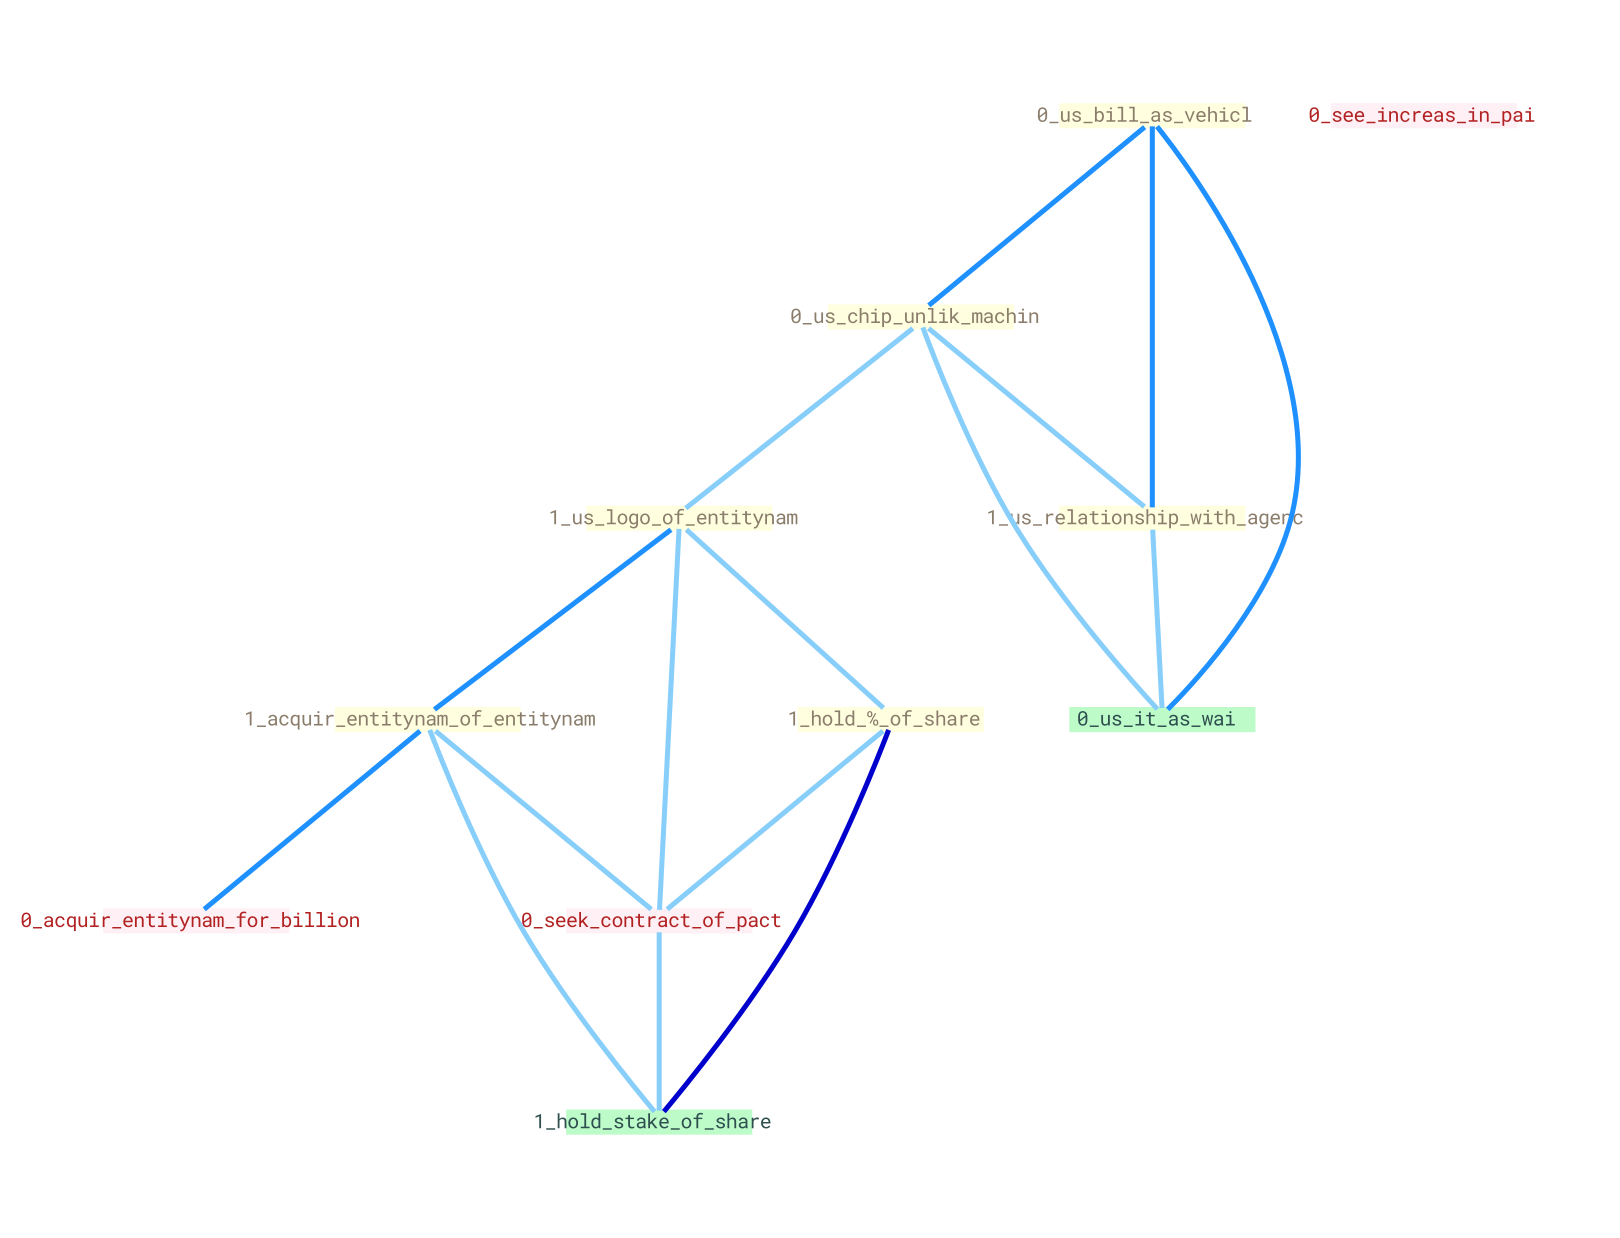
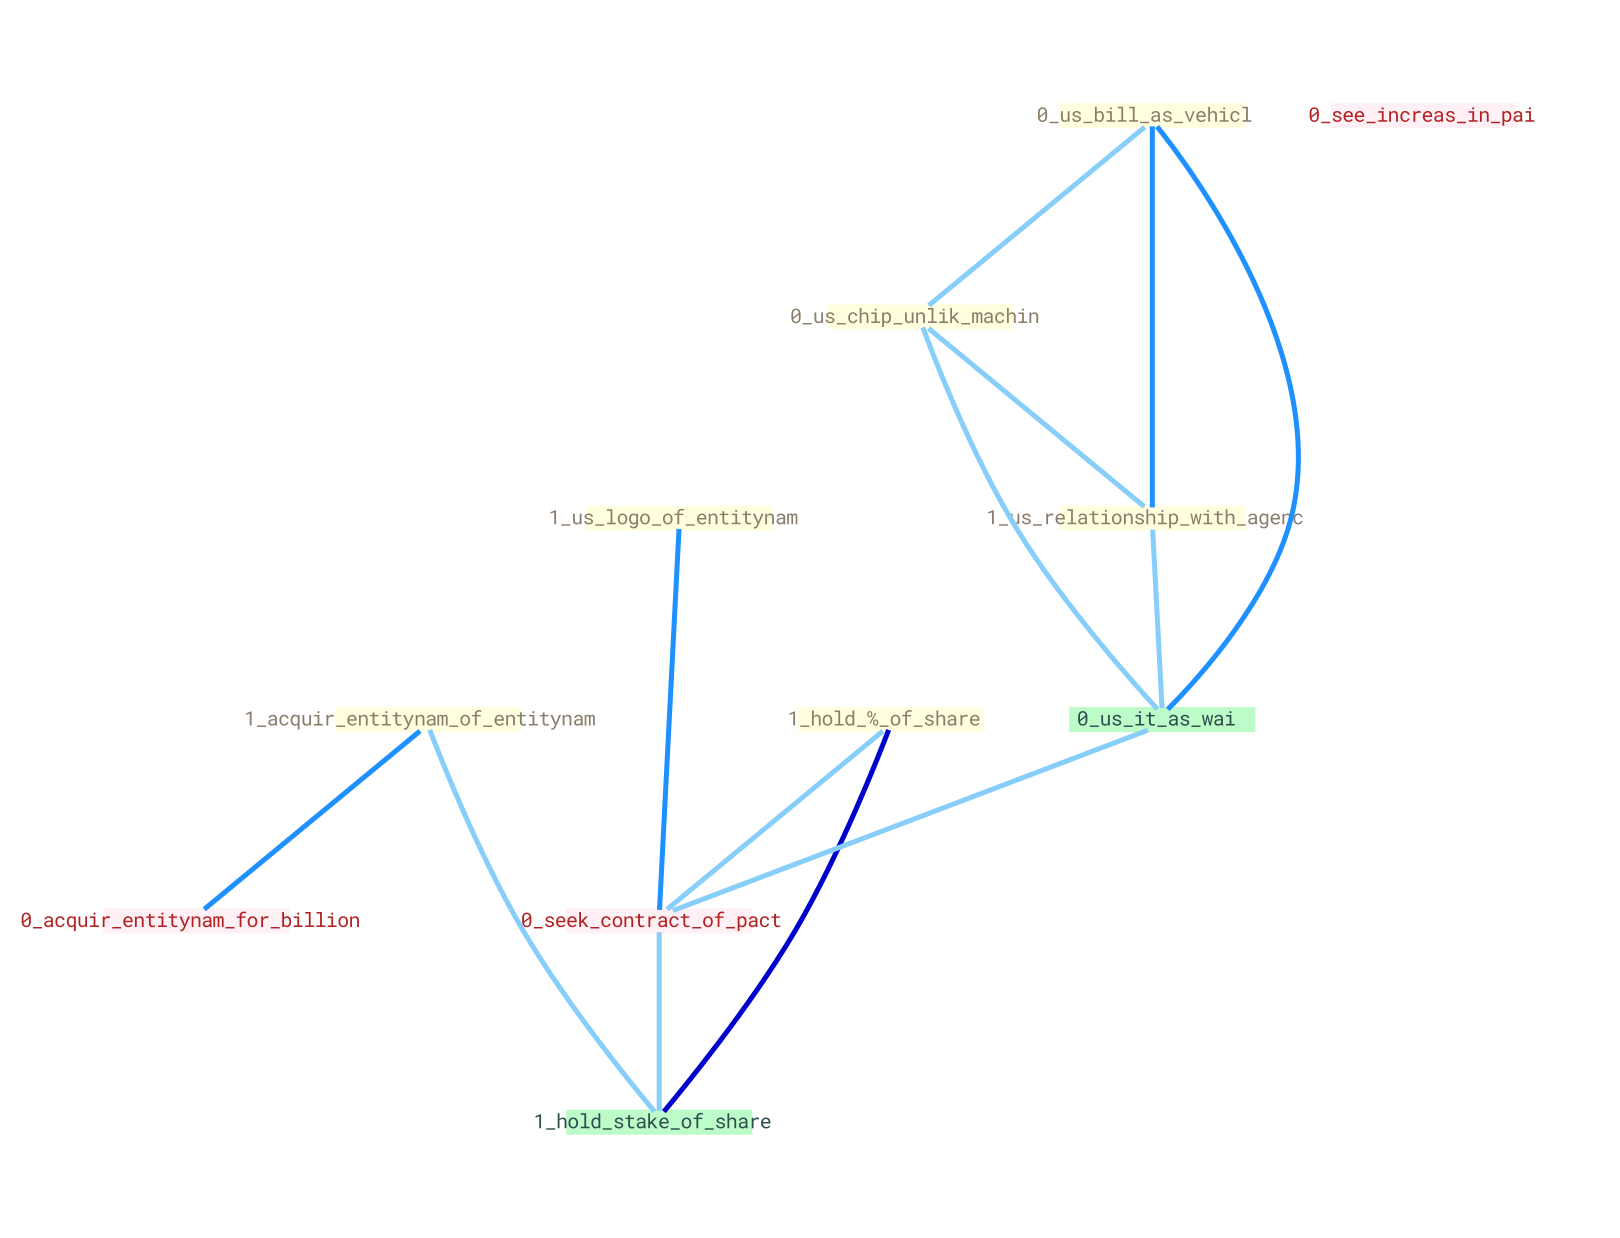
(1037, 216) -> (1037, 216)
(799, 418) -> none
(785, 619) -> none
(553, 620) -> none
(669, 719) -> (669, 719)
(543, 820) -> (910, 820)
